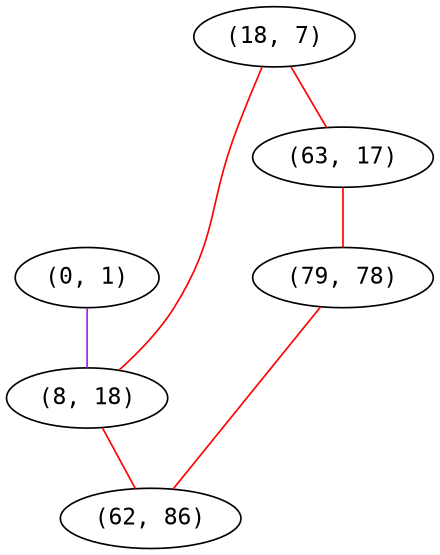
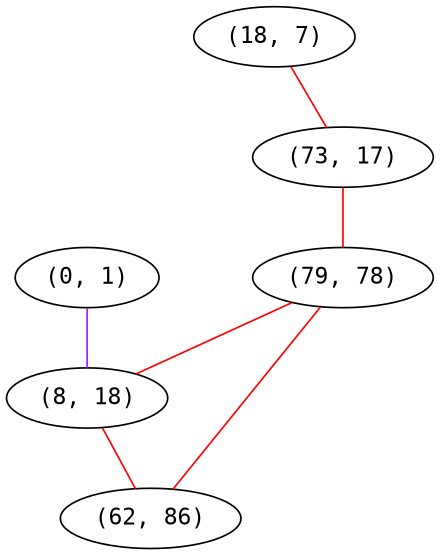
(343, 157) -> (343, 157)
(209, 228) -> (214, 338)
